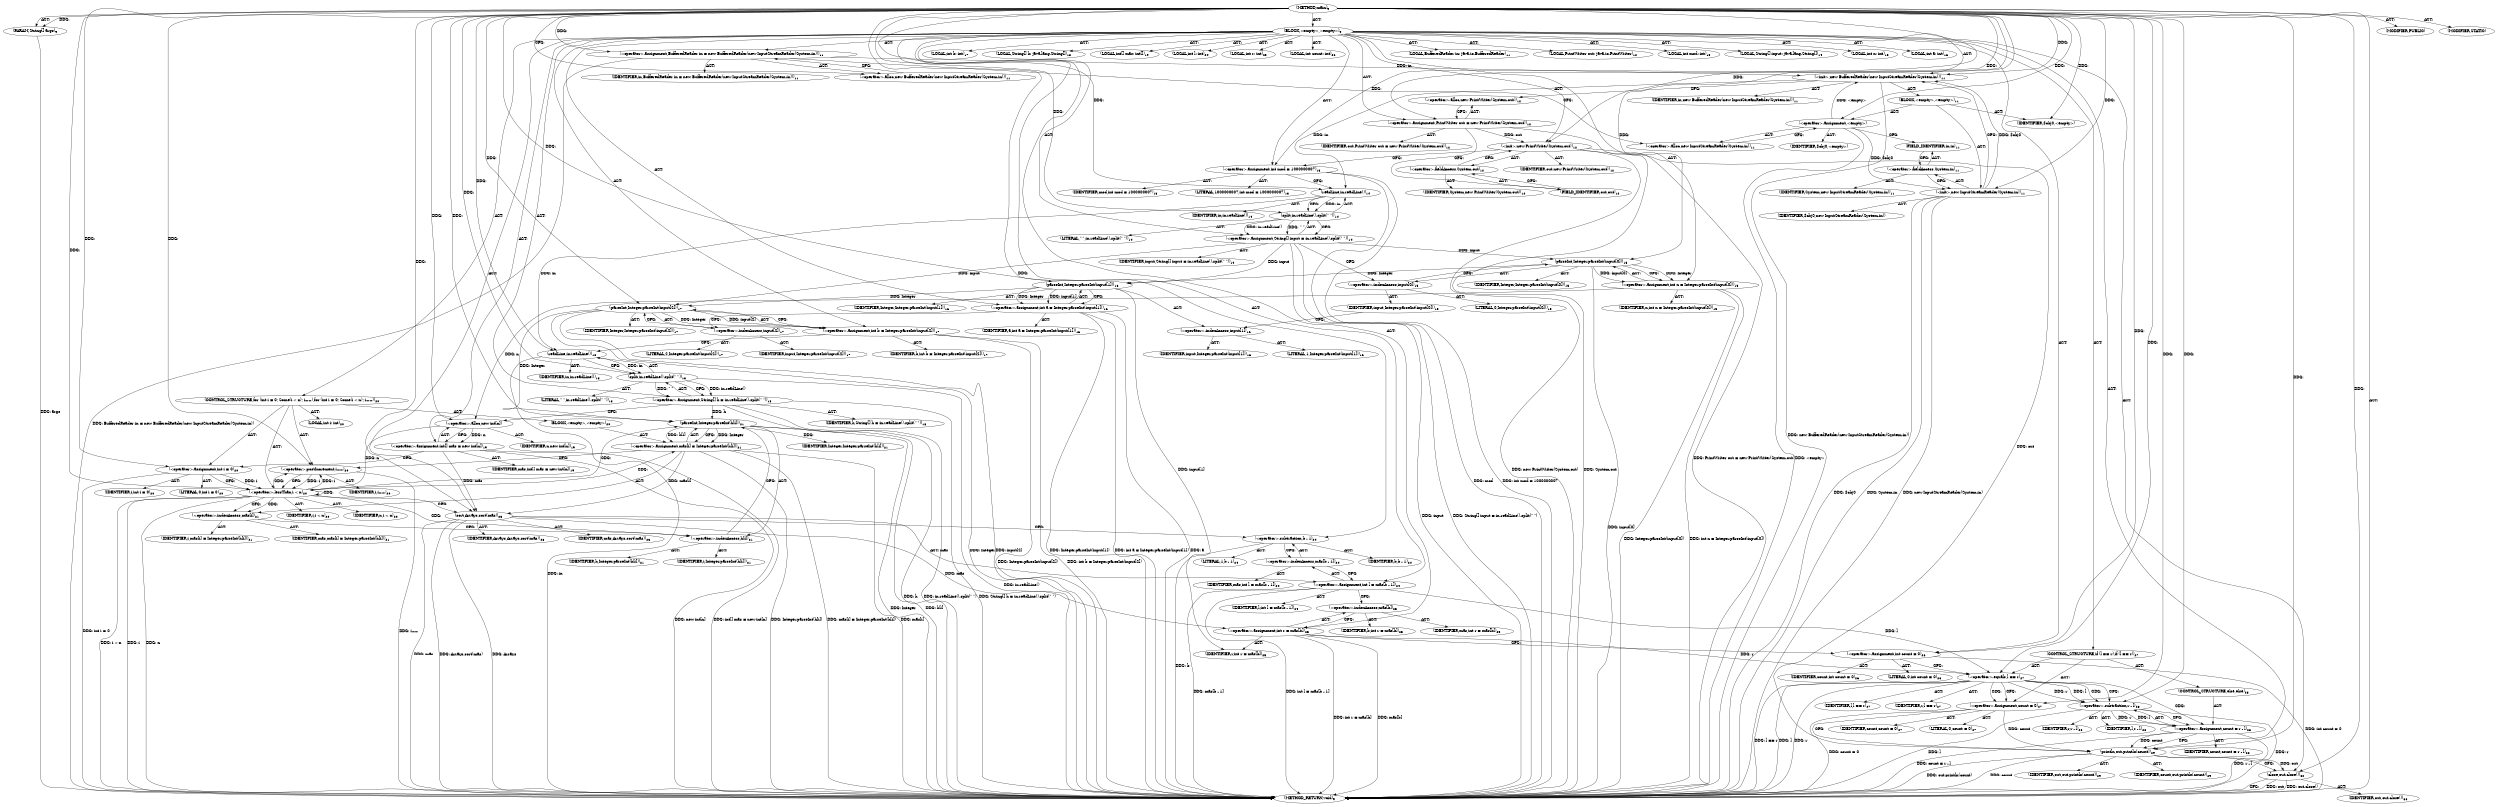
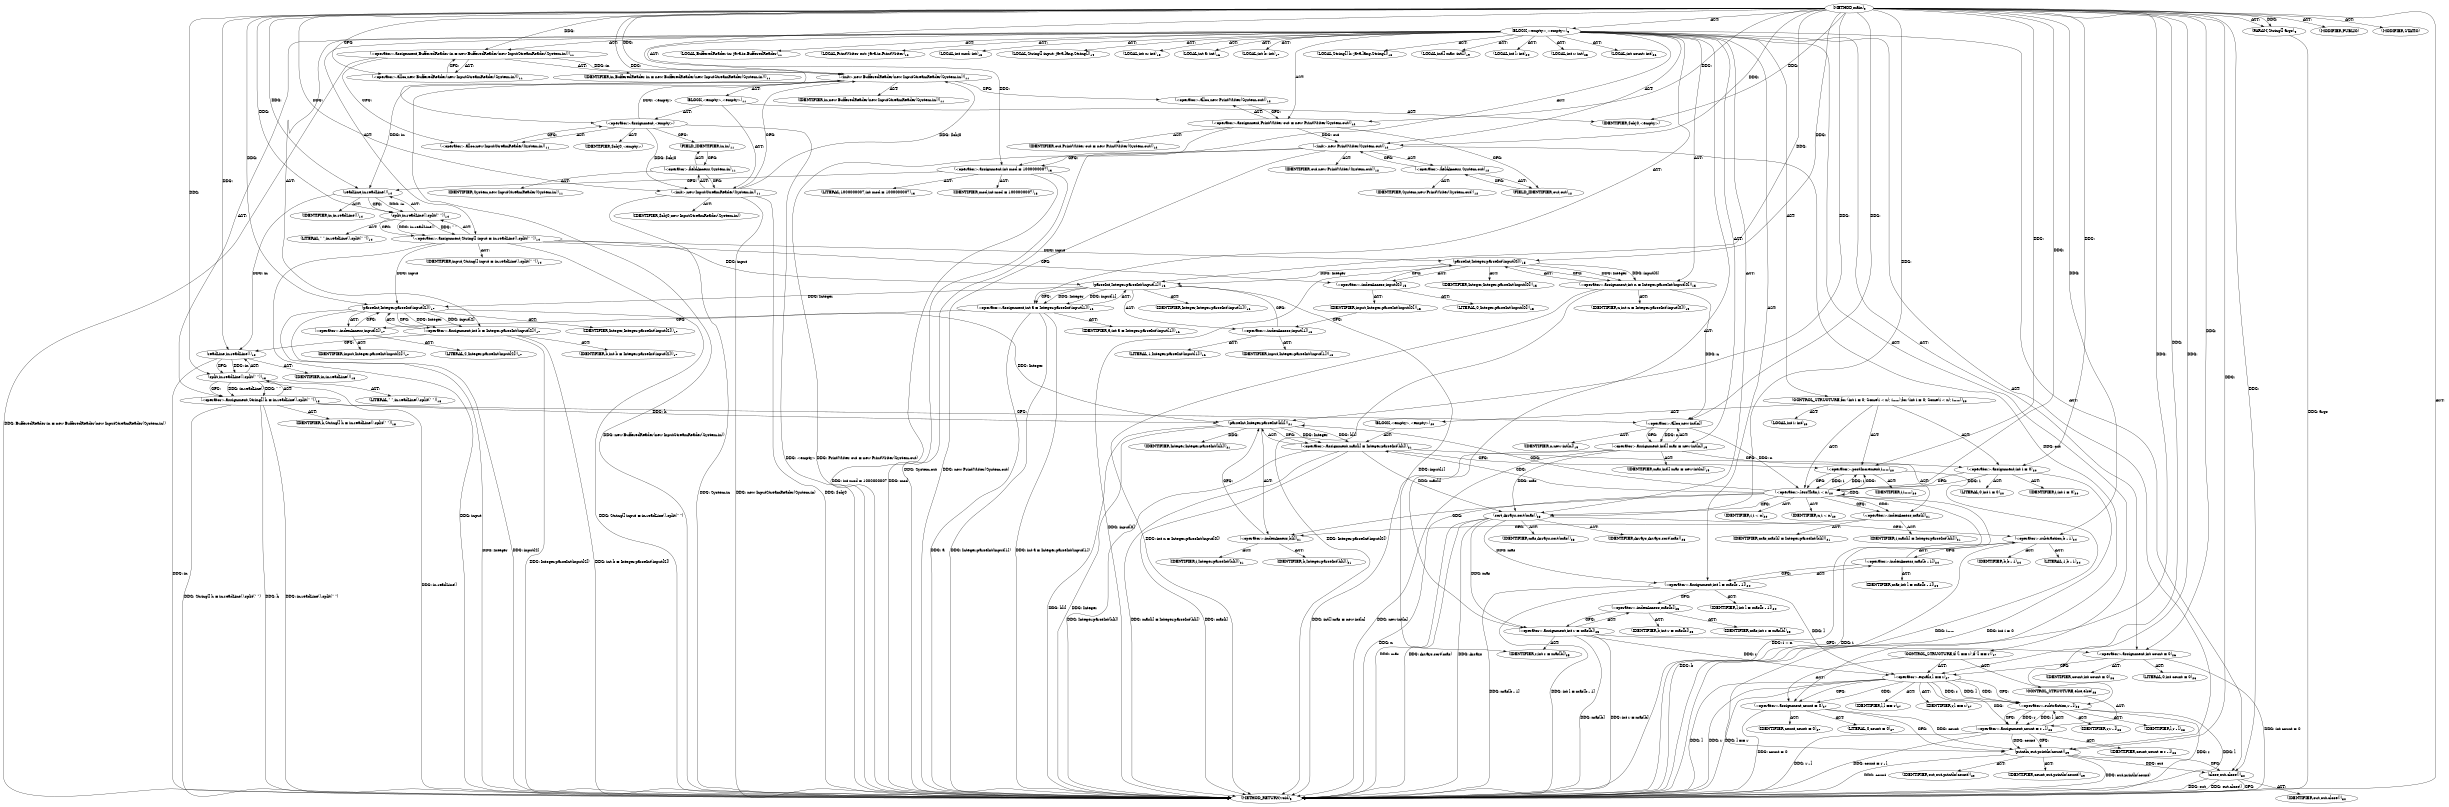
none -> (1250, 295)
(939, 551) -> (1506, 551)
